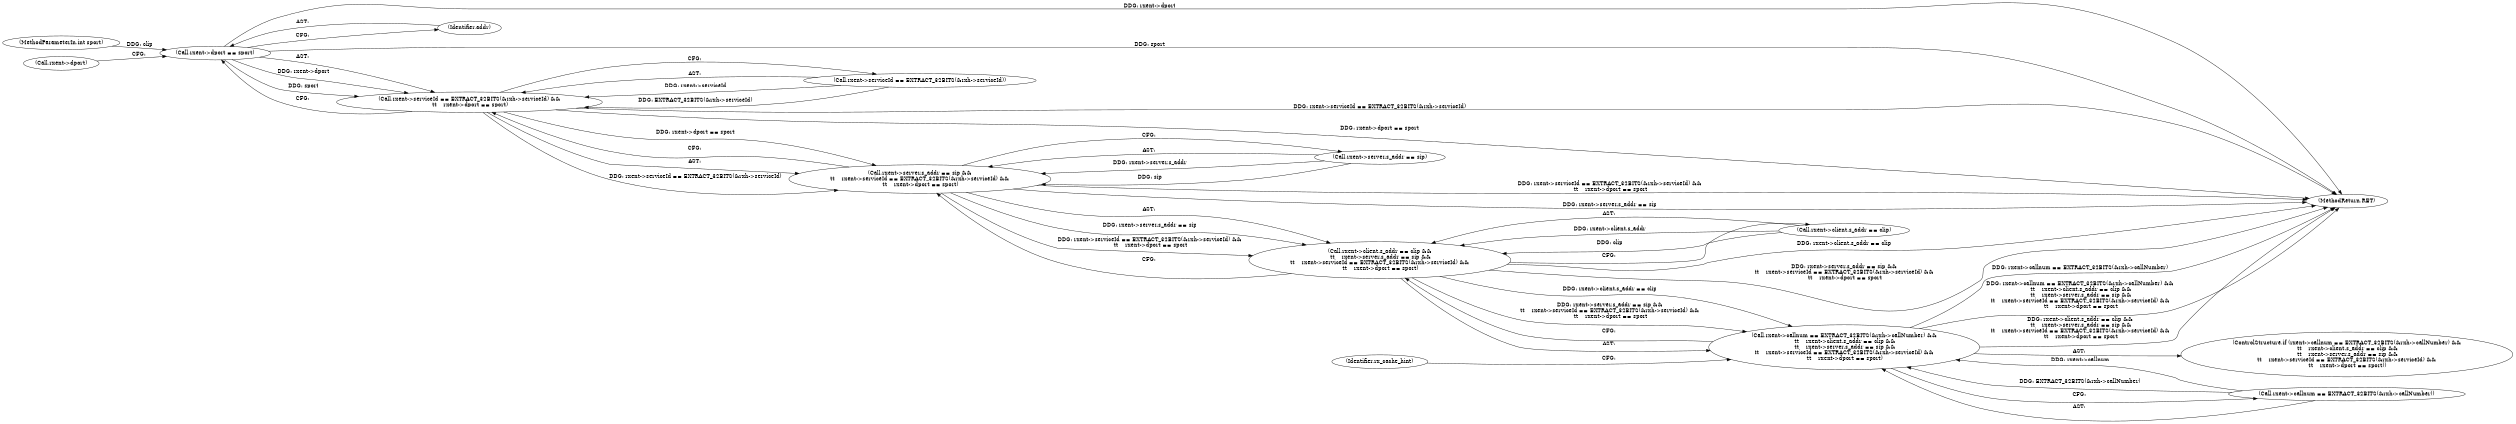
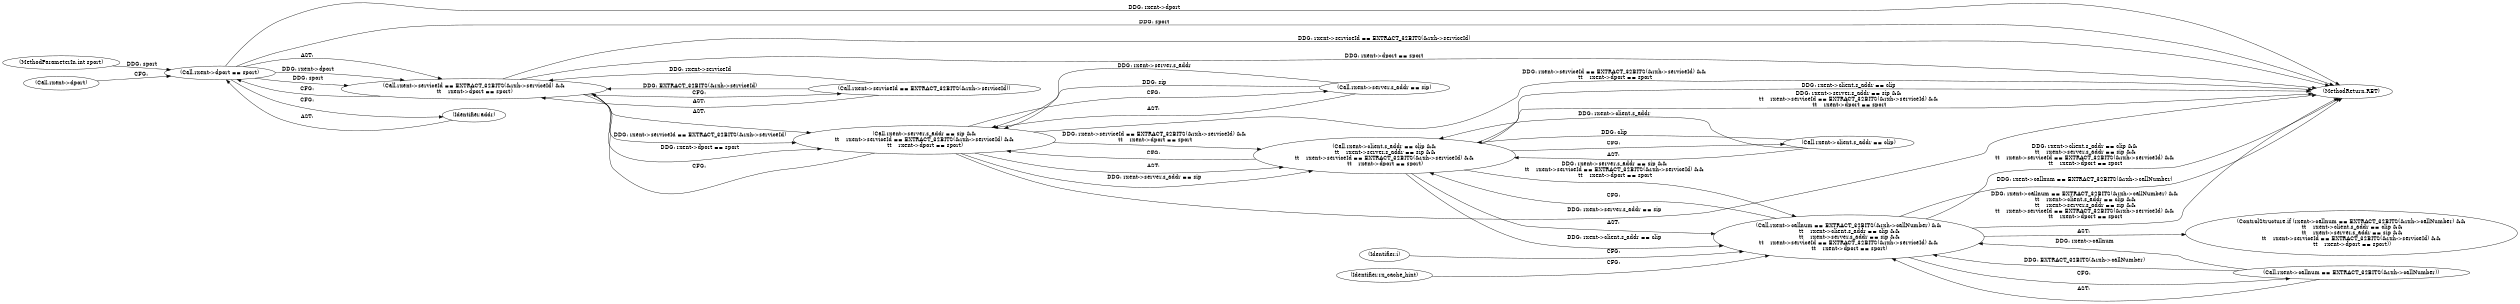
(140, 45) -> (142, 64)
none -> (1384, 255)
